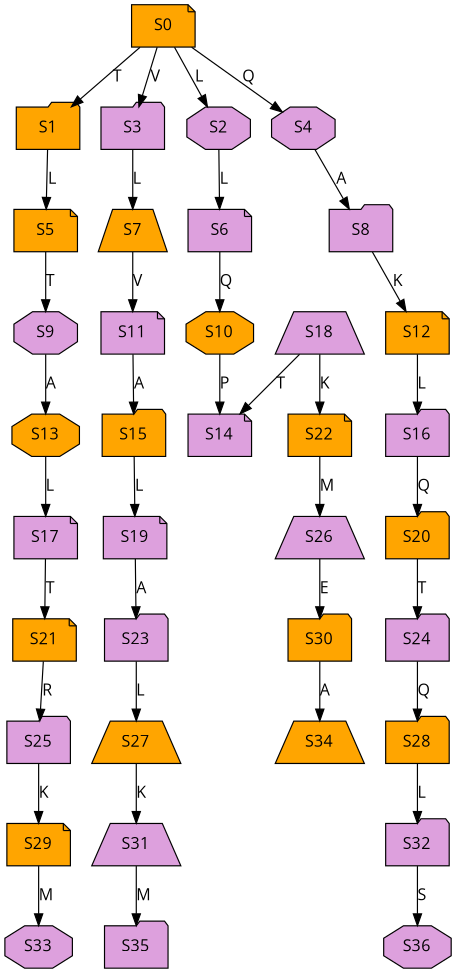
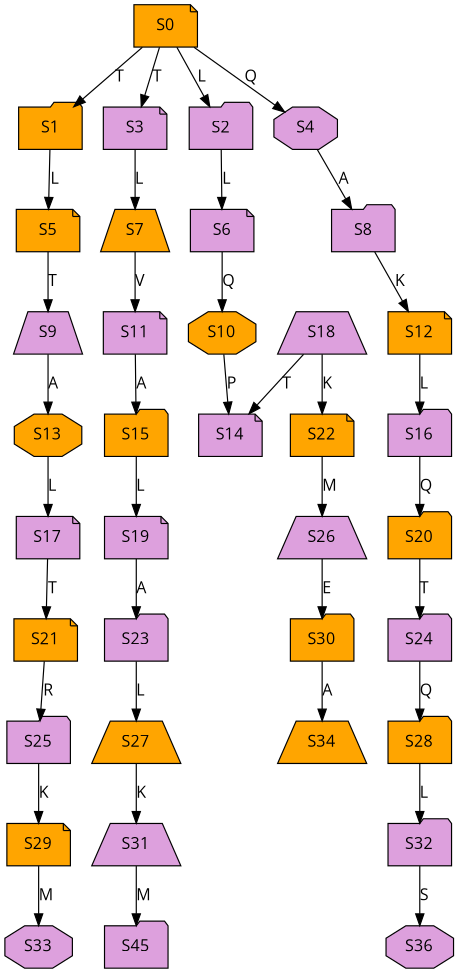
(156, 77) -> (157, 77)
(133, 128) -> (135, 128)
(219, 128) -> (221, 128)
(46, 333) -> (48, 333)
(136, 947) -> (136, 947)
